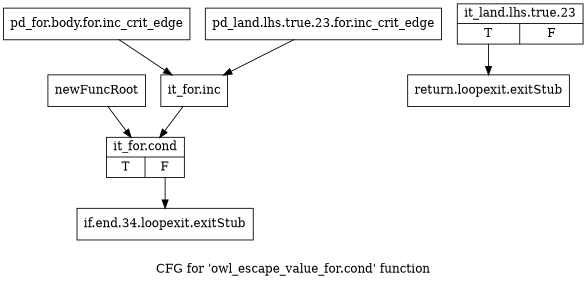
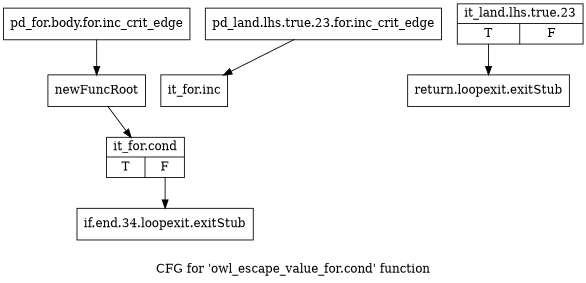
(142, 55) -> (97, 53)
(174, 118) -> none
